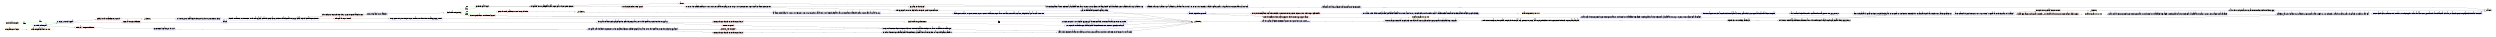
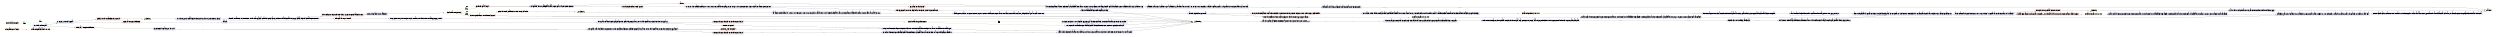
(1095, 11) -> (1095, 11)
